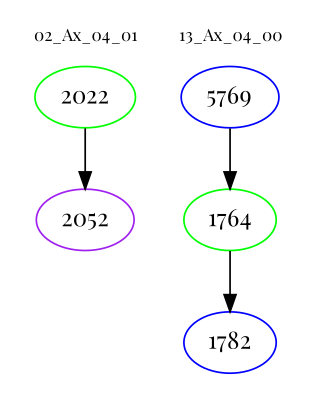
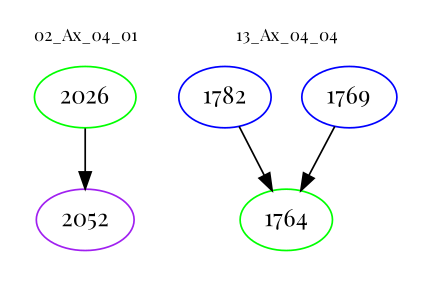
(231, 37) -> (288, 37)
(85, 97) -> (85, 97)
(230, 97) -> (349, 97)
(230, 273) -> (252, 151)
